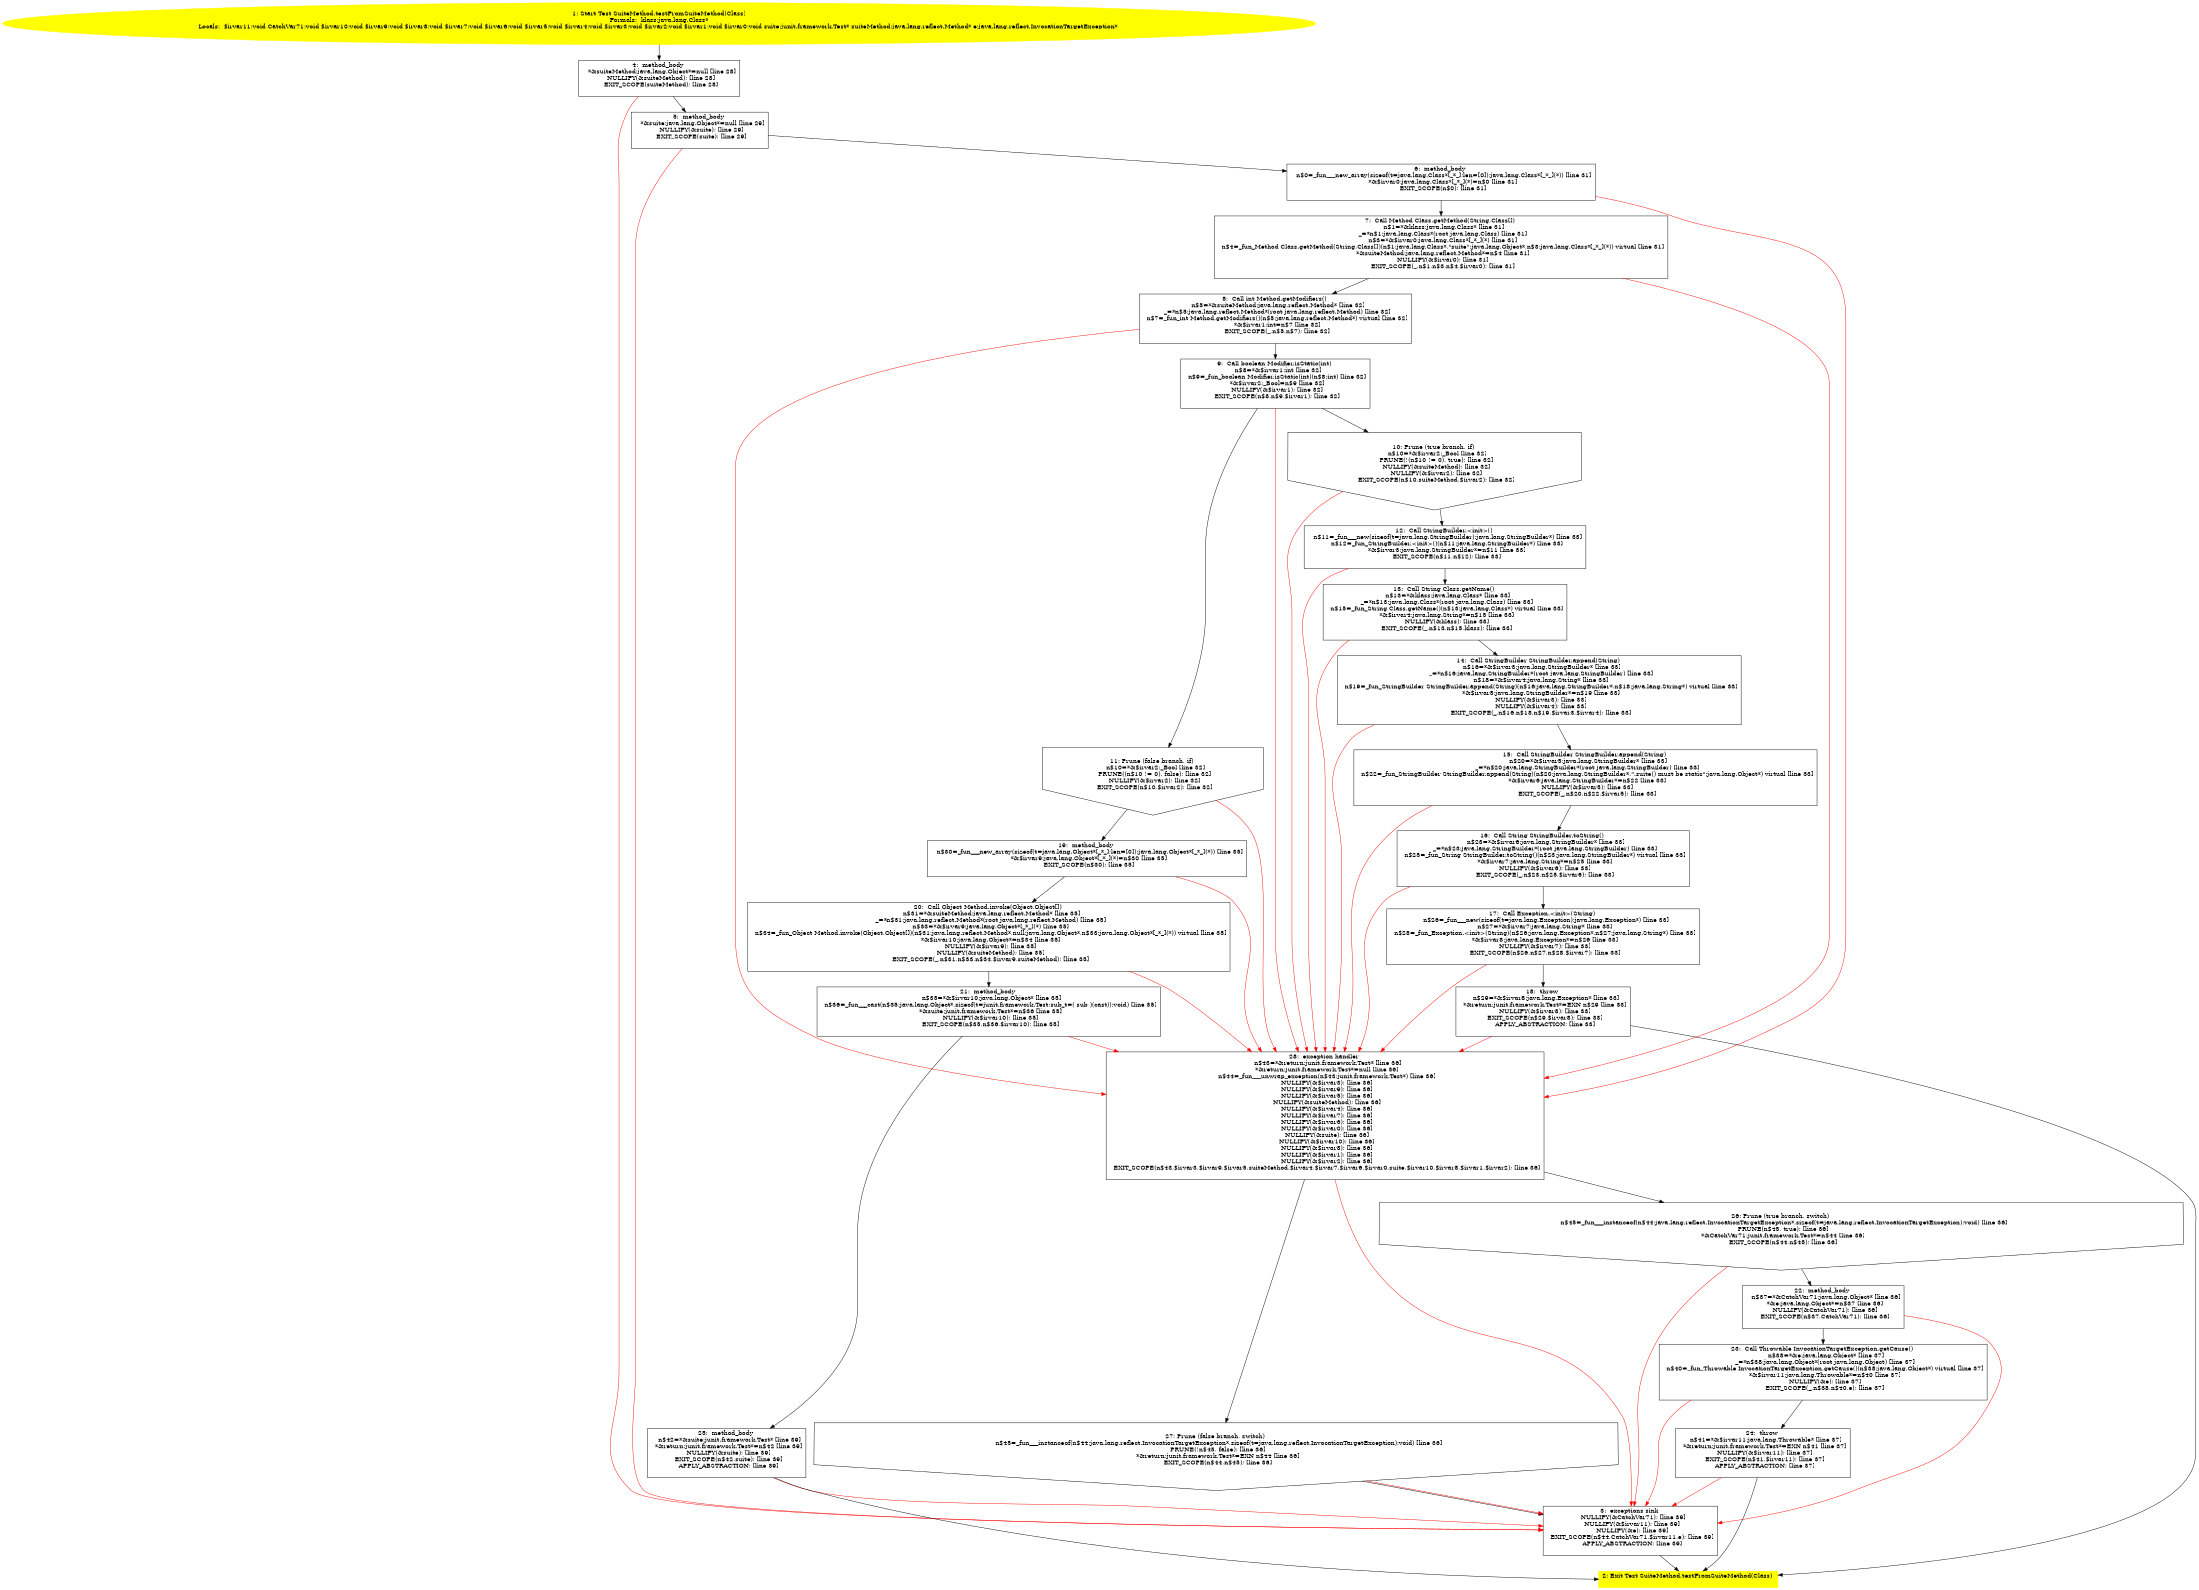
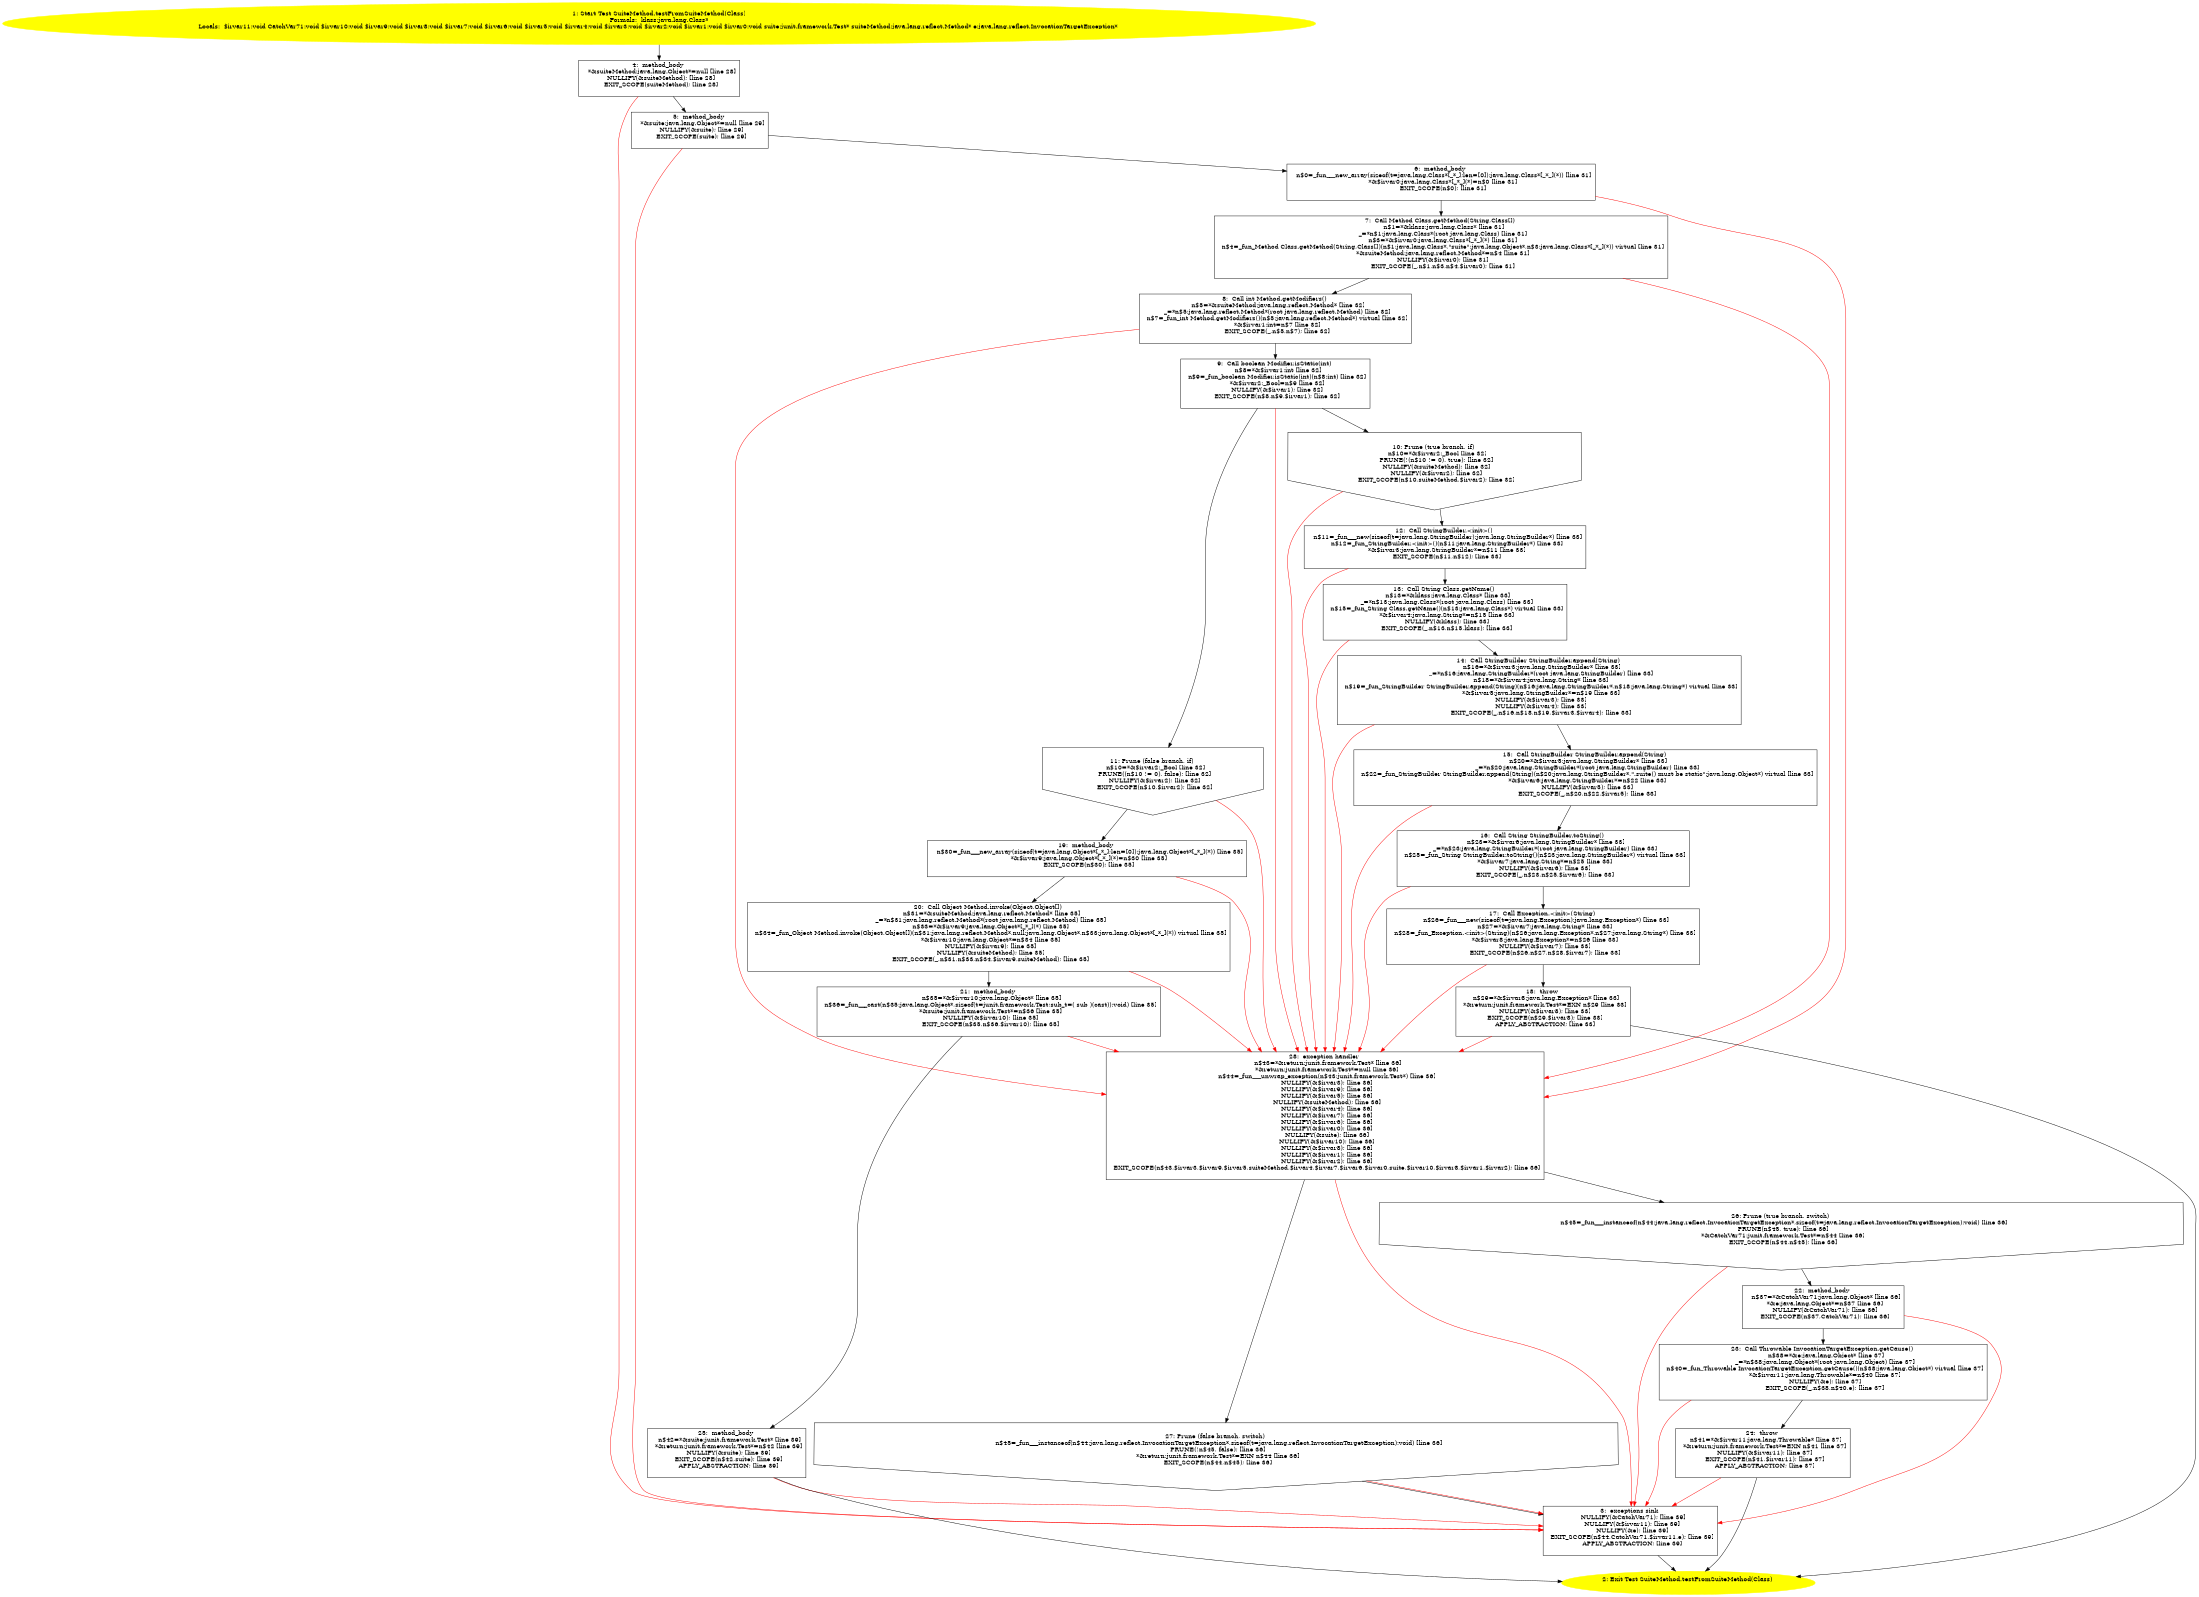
(1688, 1579) -> (1688, 1583)
